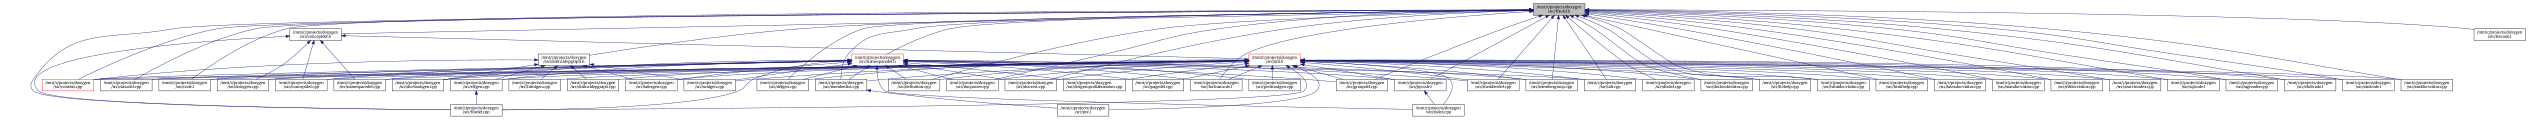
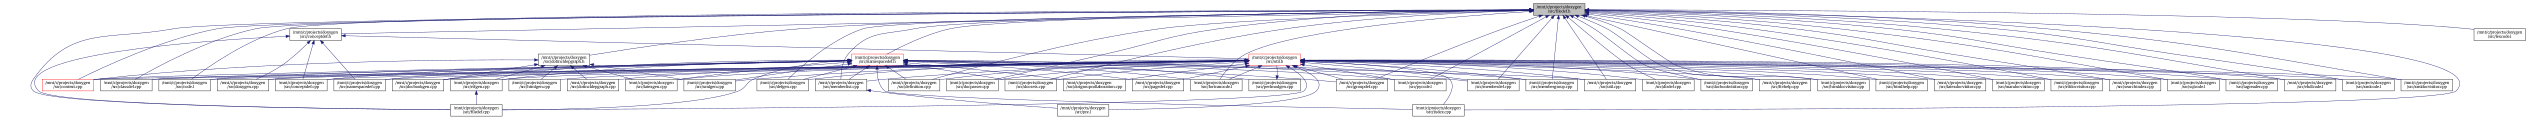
(927, 73) -> none
(1272, 74) -> (1277, 71)
(1430, 99) -> (2402, 98)
